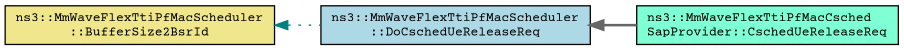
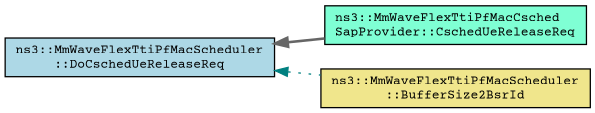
(304, 25) -> (304, 73)
